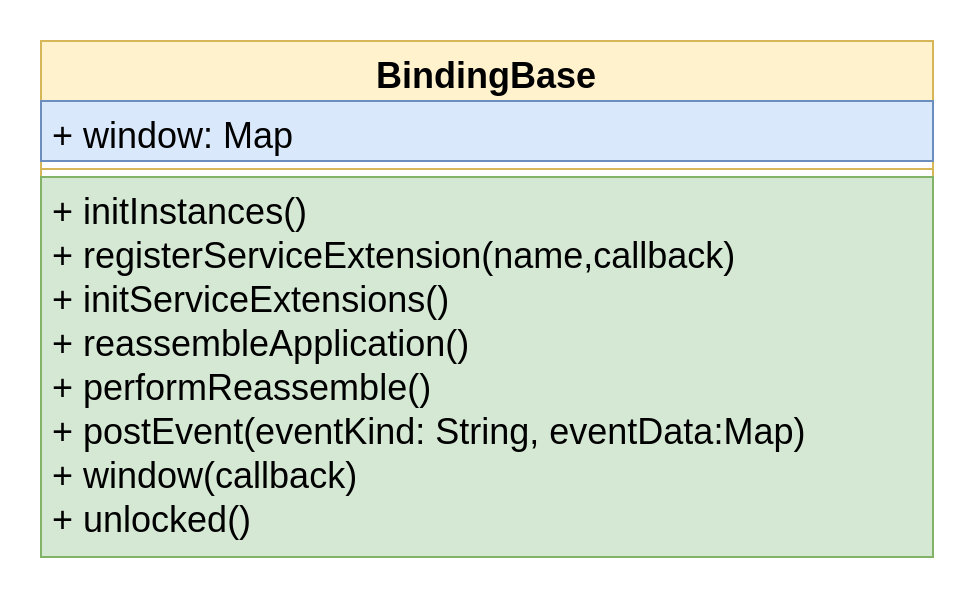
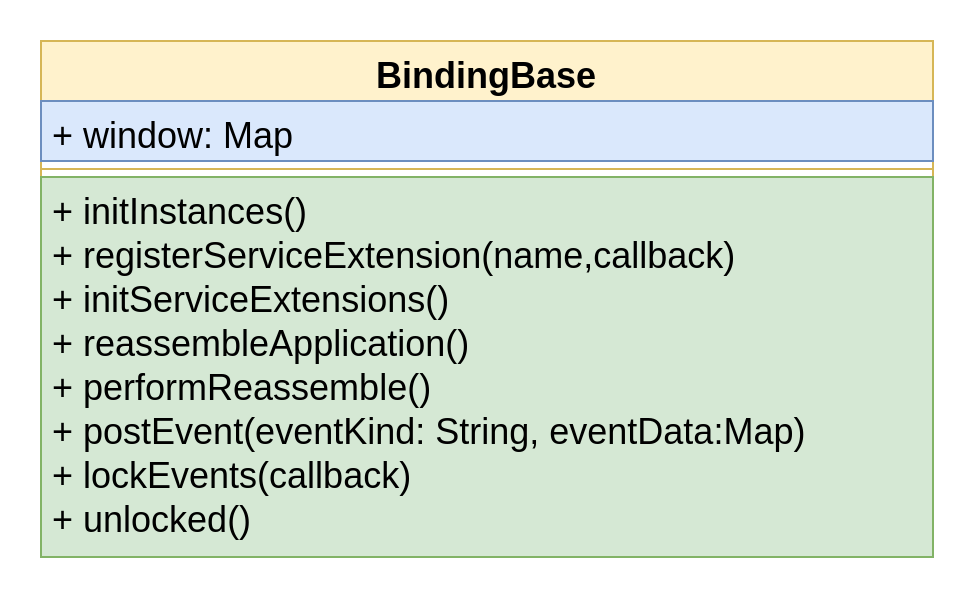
(214, 212) -> (214, 212)
